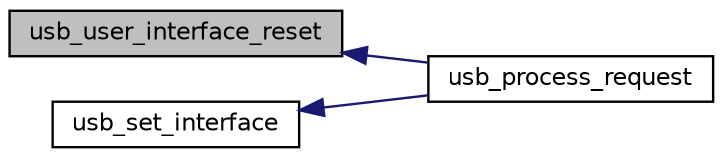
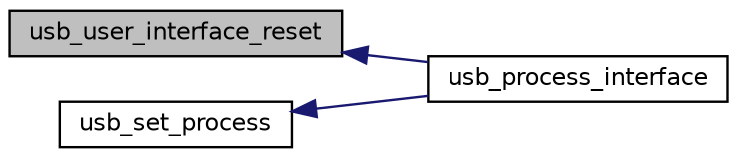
(571, 79) -> (578, 79)
(176, 124) -> (176, 124)
